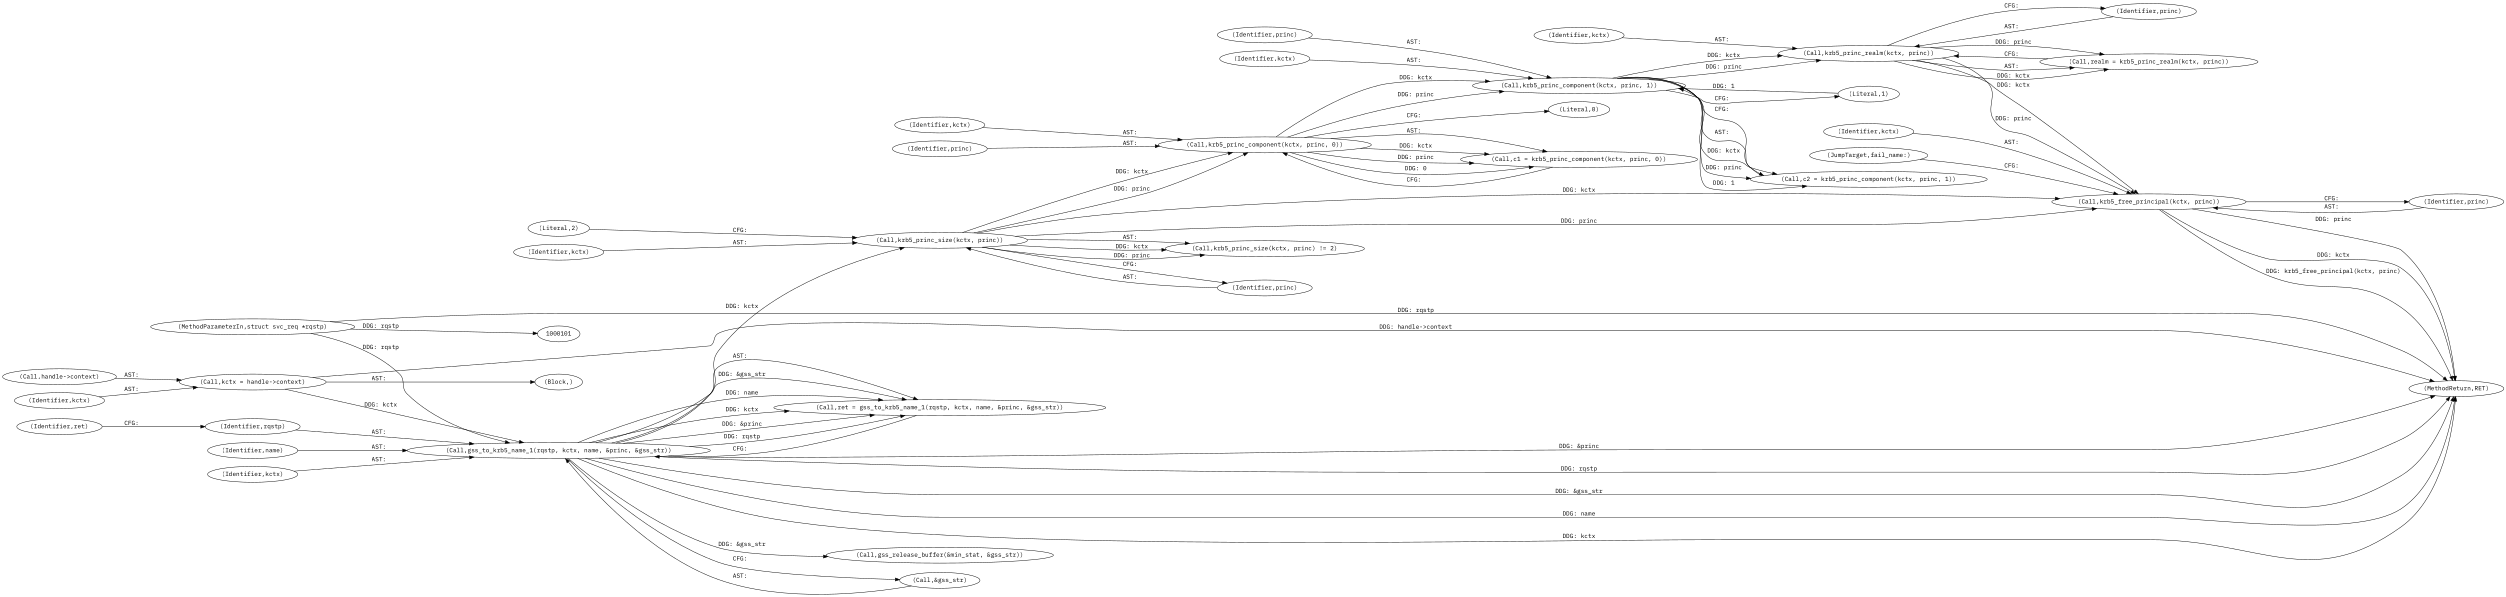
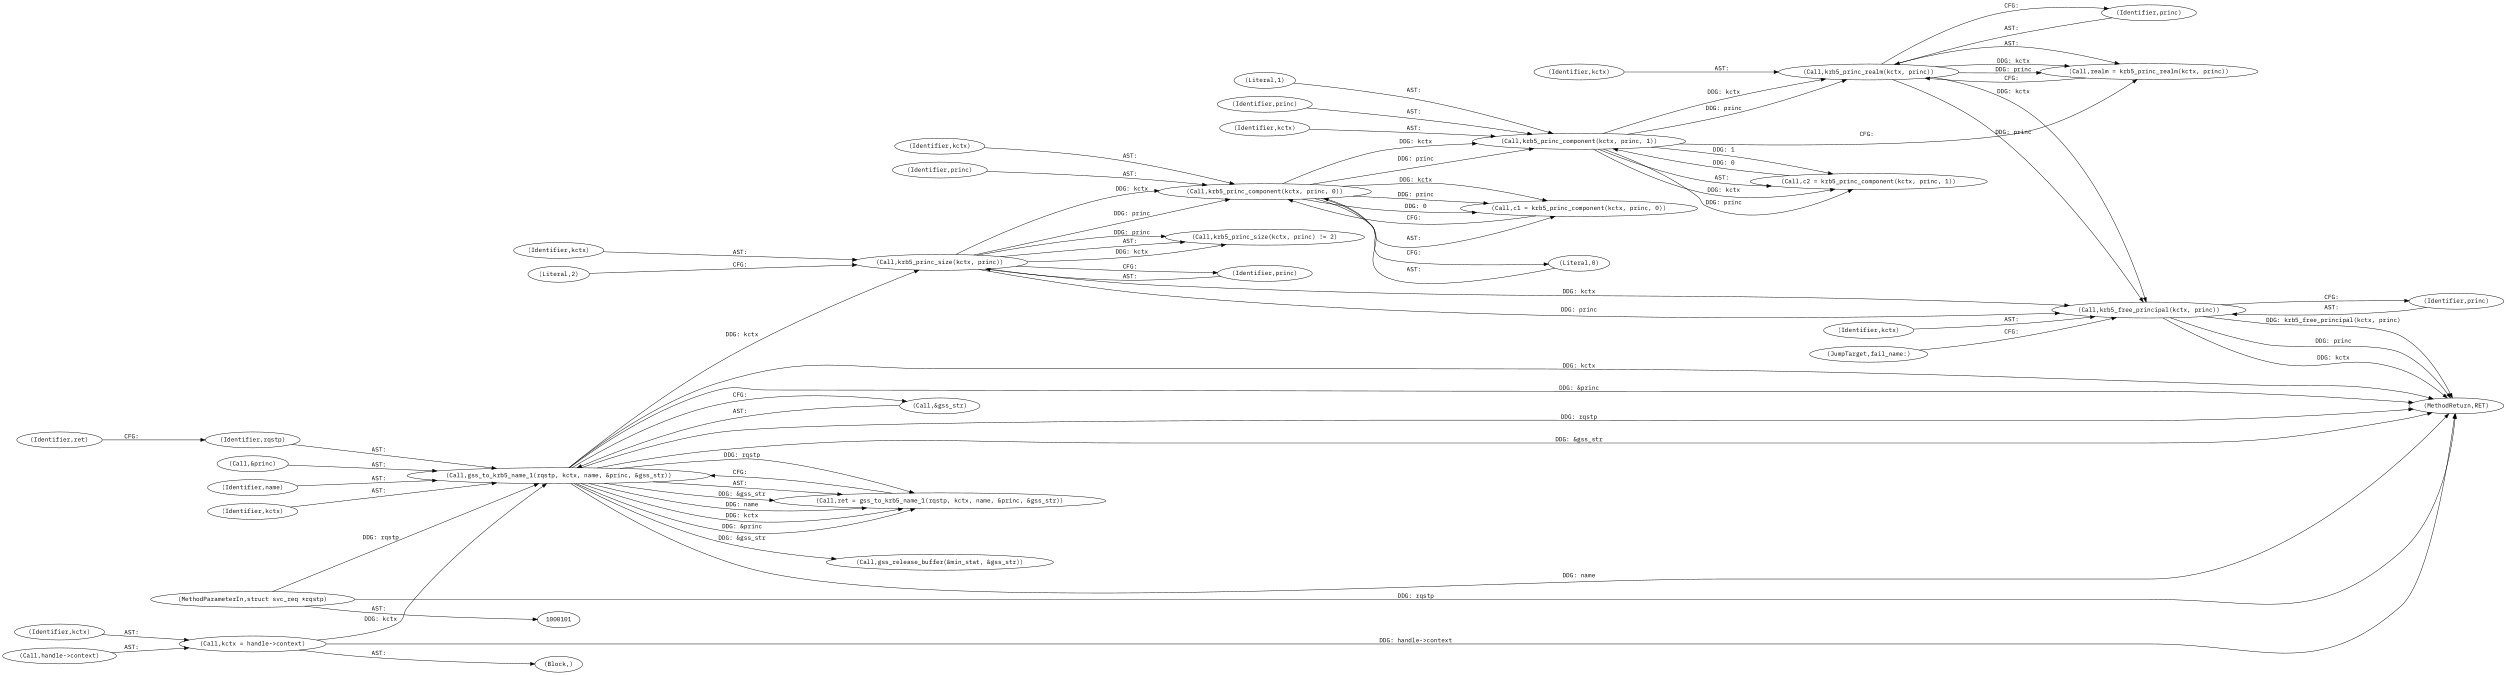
(1724, 86) -> (1416, 90)
(1749, 102) -> (1912, 143)
(1724, 109) -> (1724, 163)
none -> (1416, 283)
(381, 326) -> (381, 609)
none -> (253, 464)
